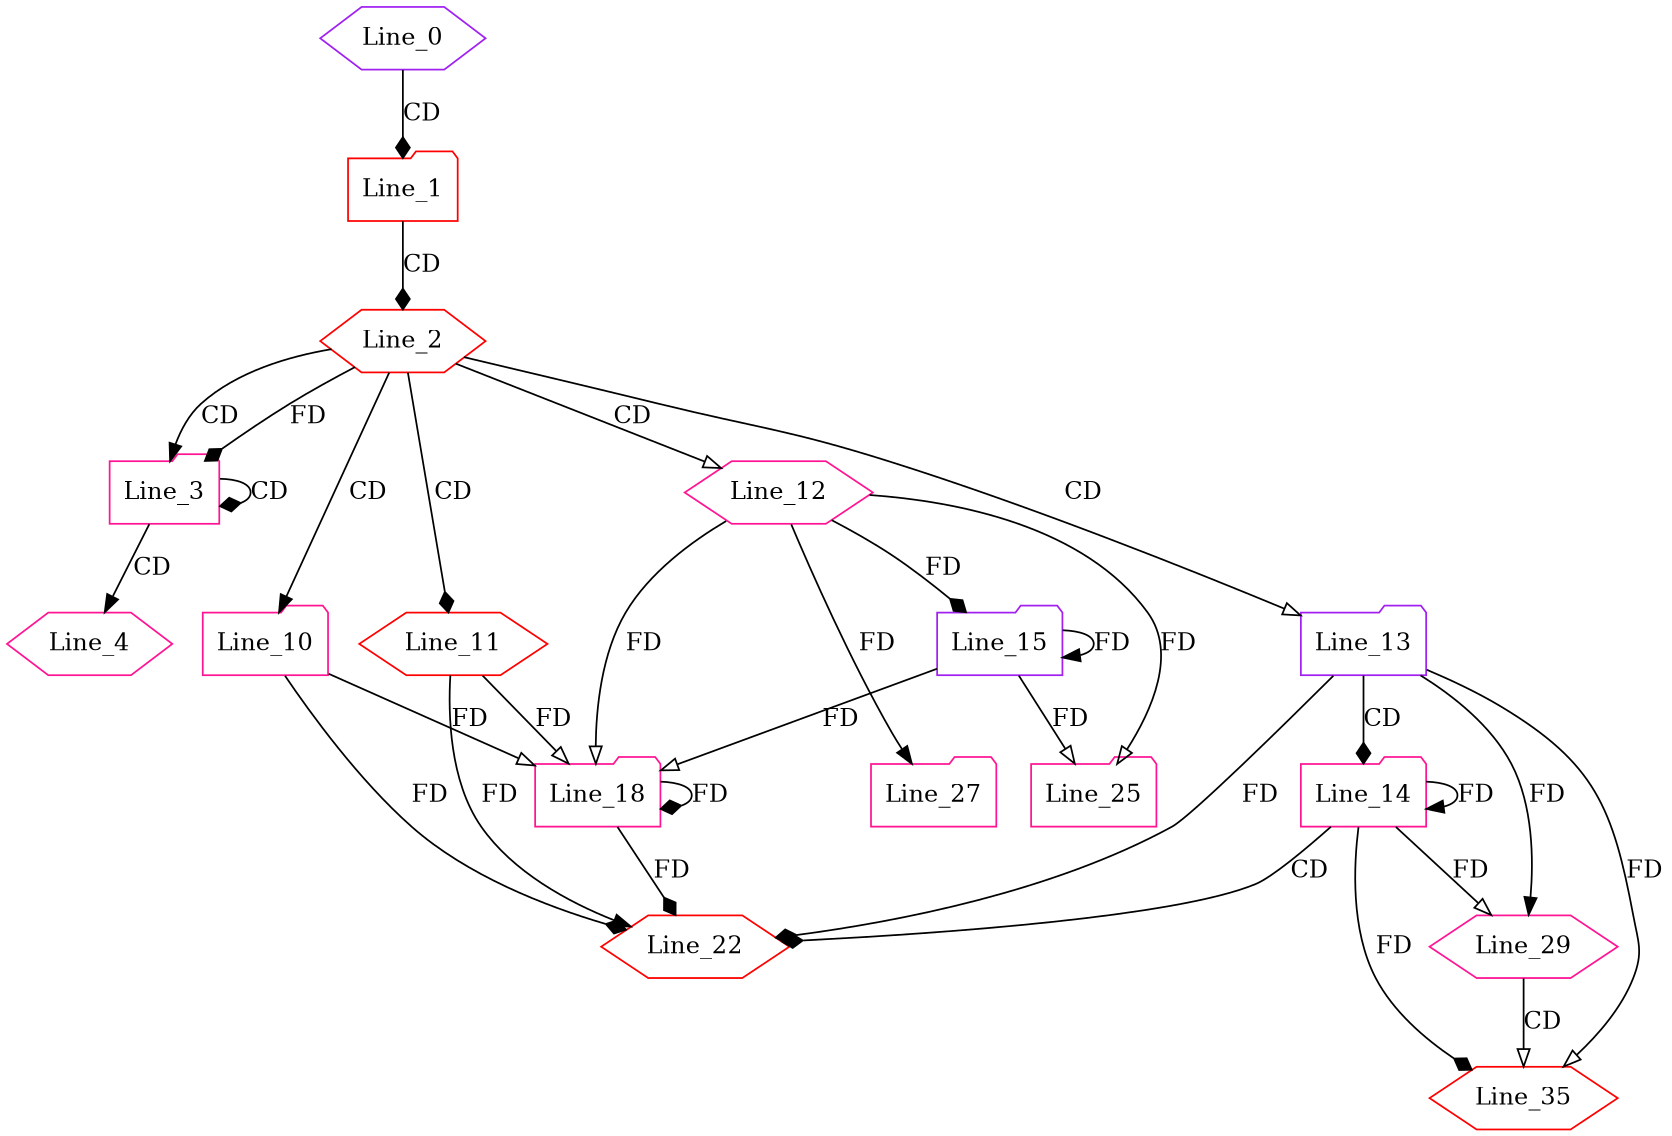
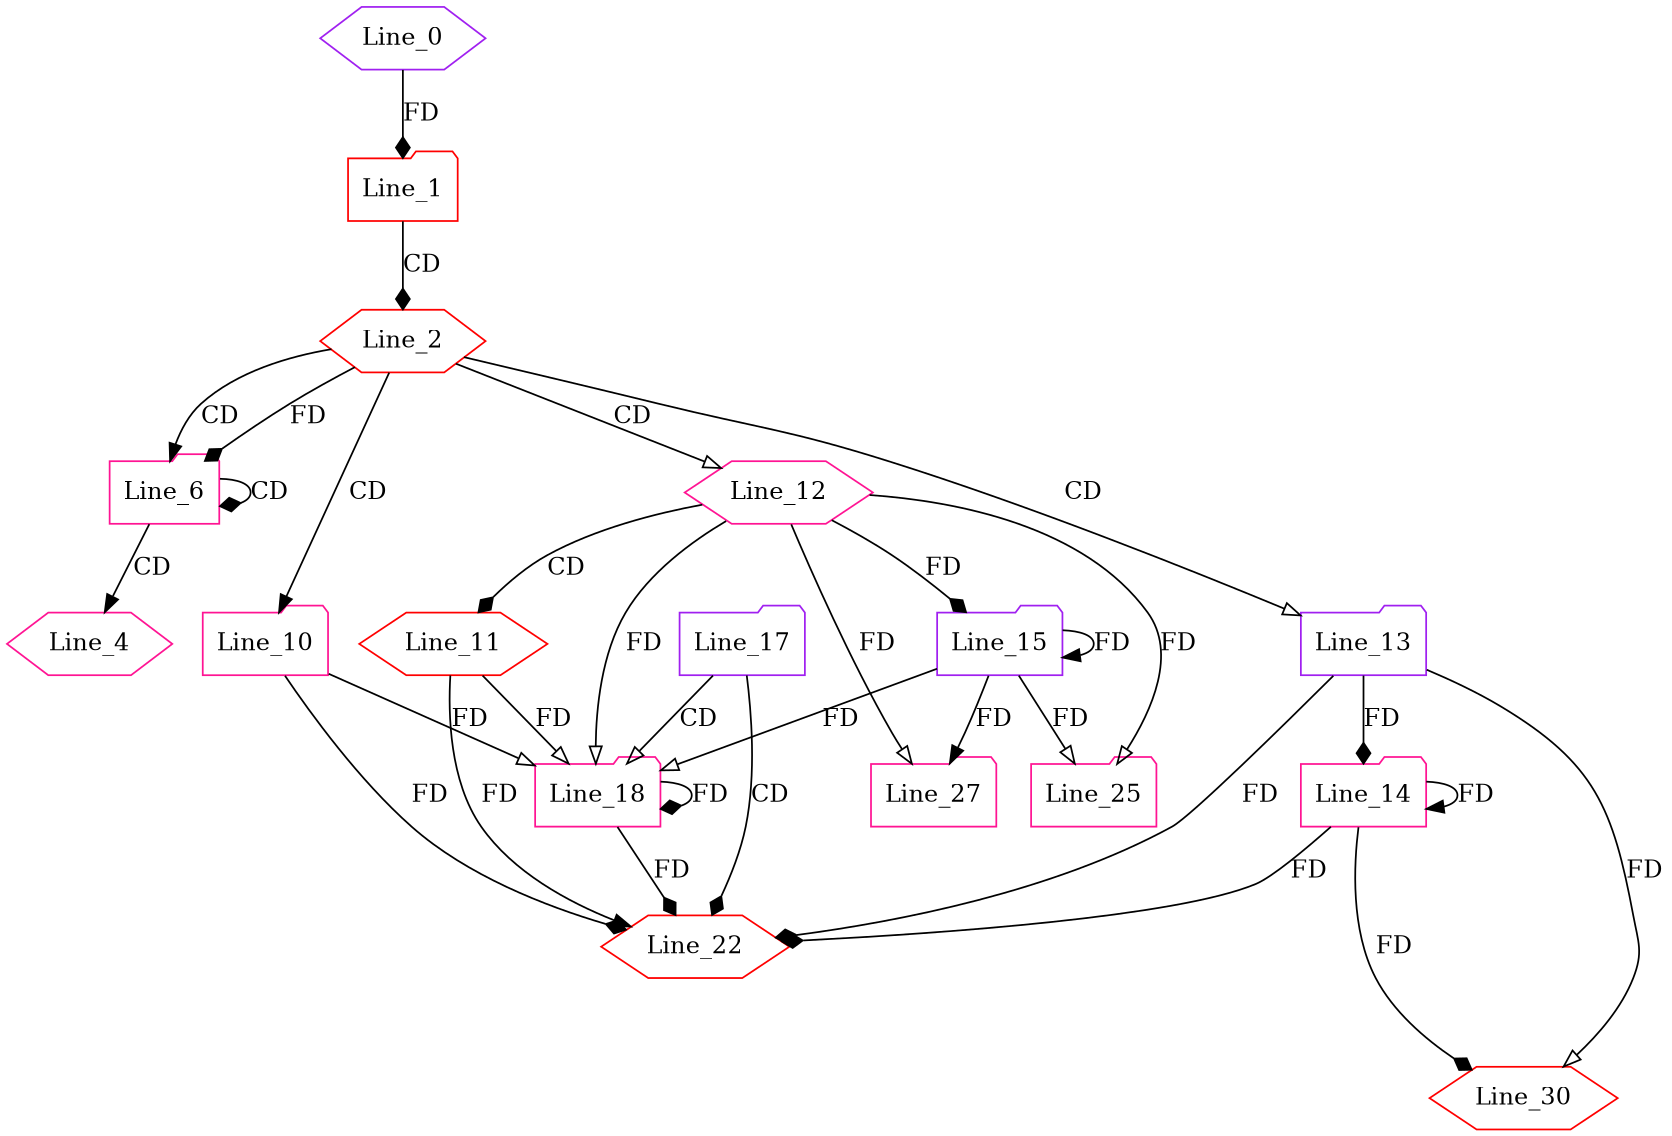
(422, 114) -> (422, 114)
(426, 482) -> (591, 535)
(164, 492) -> (164, 492)
(843, 639) -> (843, 639)
none -> (742, 644)
none -> (974, 712)
(1383, 720) -> (1383, 720)
(1310, 871) -> (1310, 871)
(1524, 947) -> none
(1524, 1098) -> (1524, 1098)
